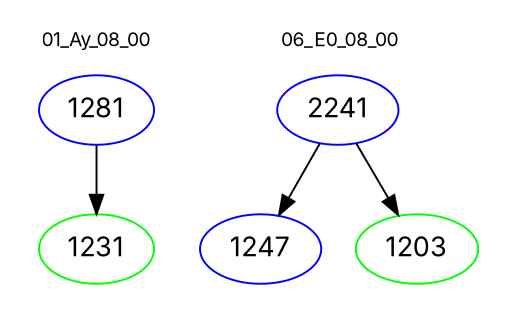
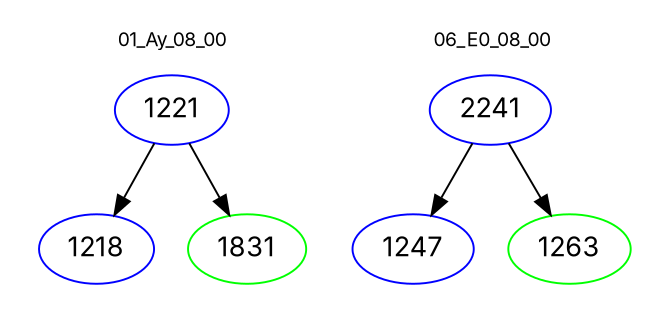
(97, 110) -> (172, 110)
(97, 249) -> (247, 249)
none -> (97, 249)
(417, 249) -> (570, 249)
